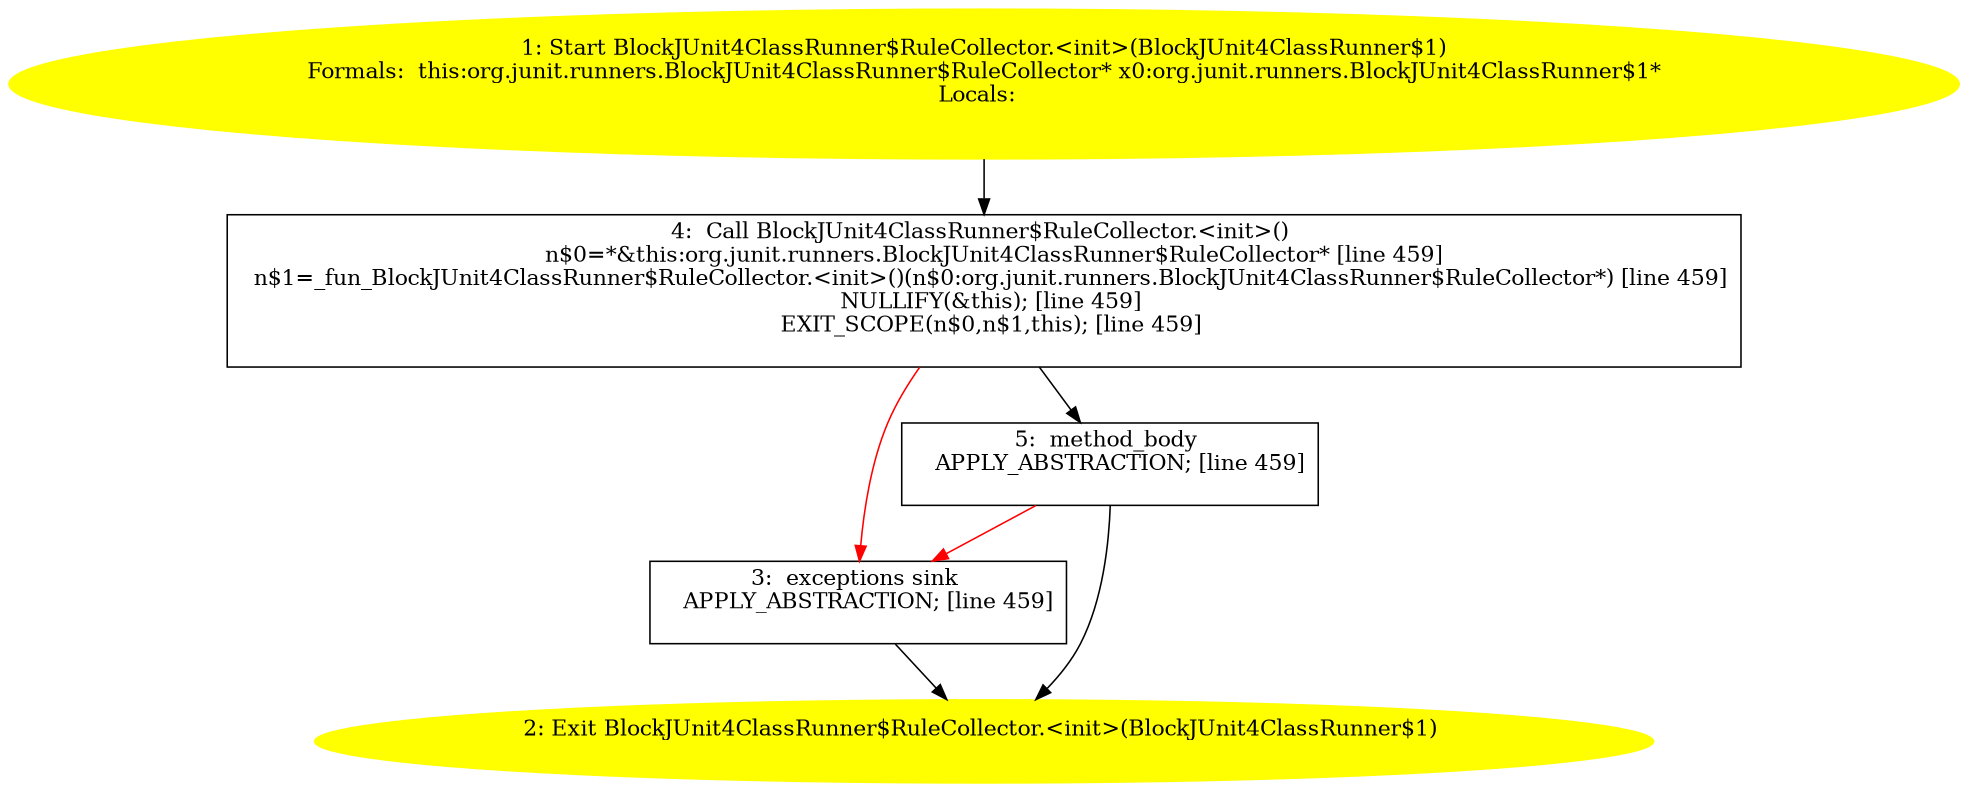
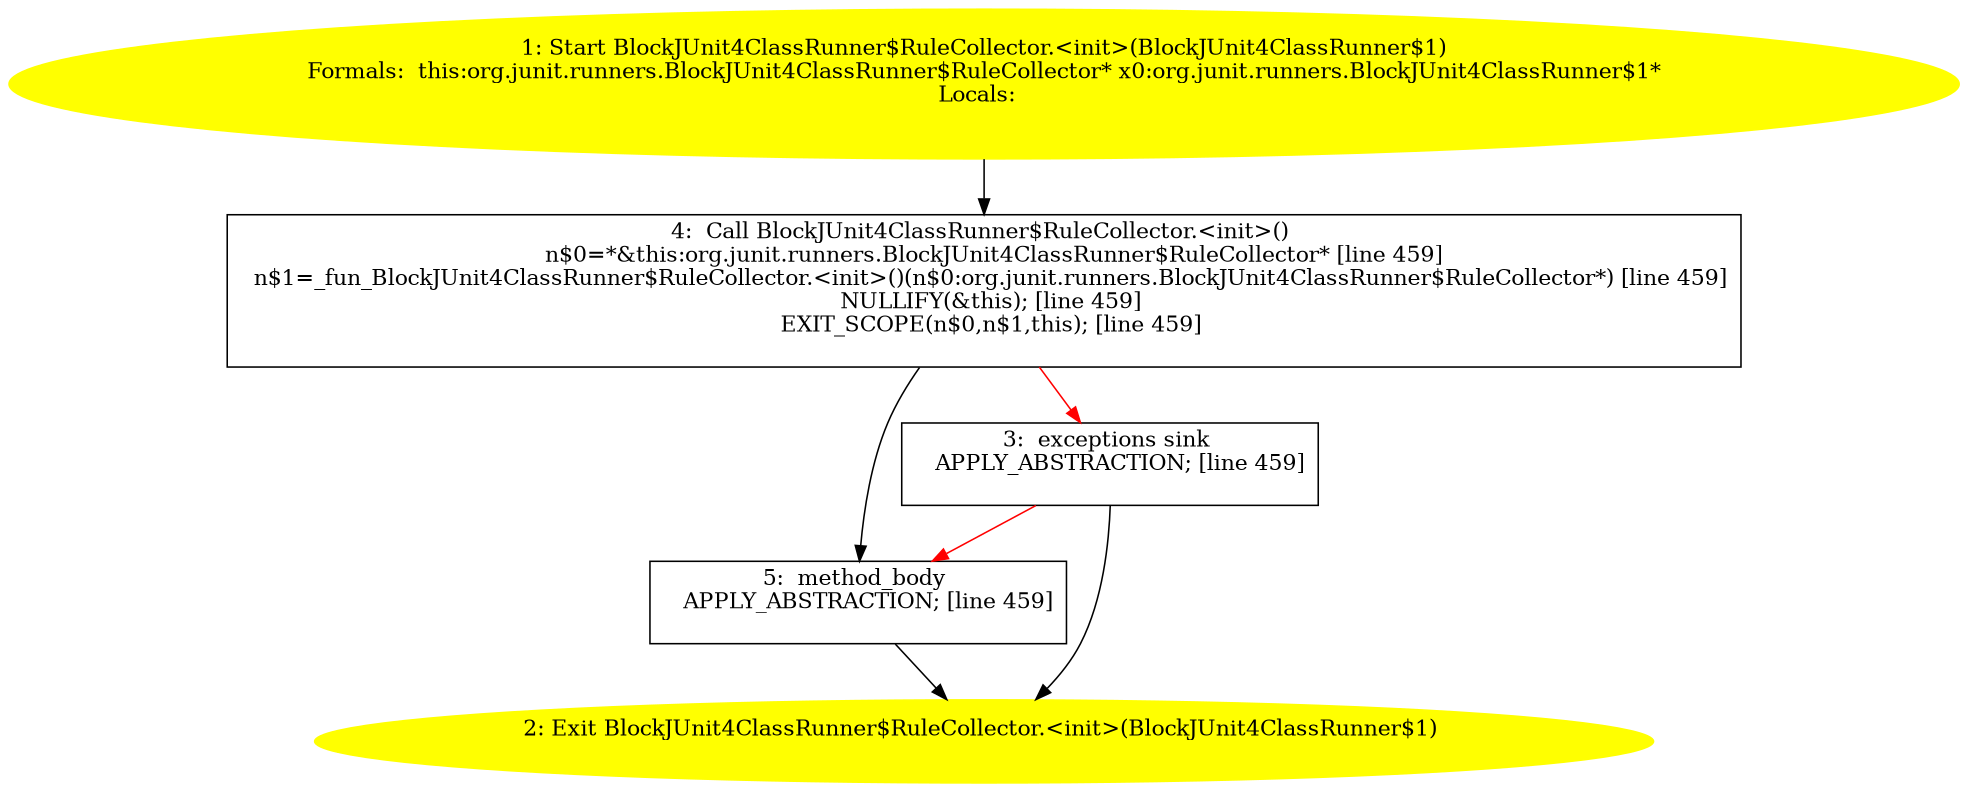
(991, 530) -> (991, 530)
